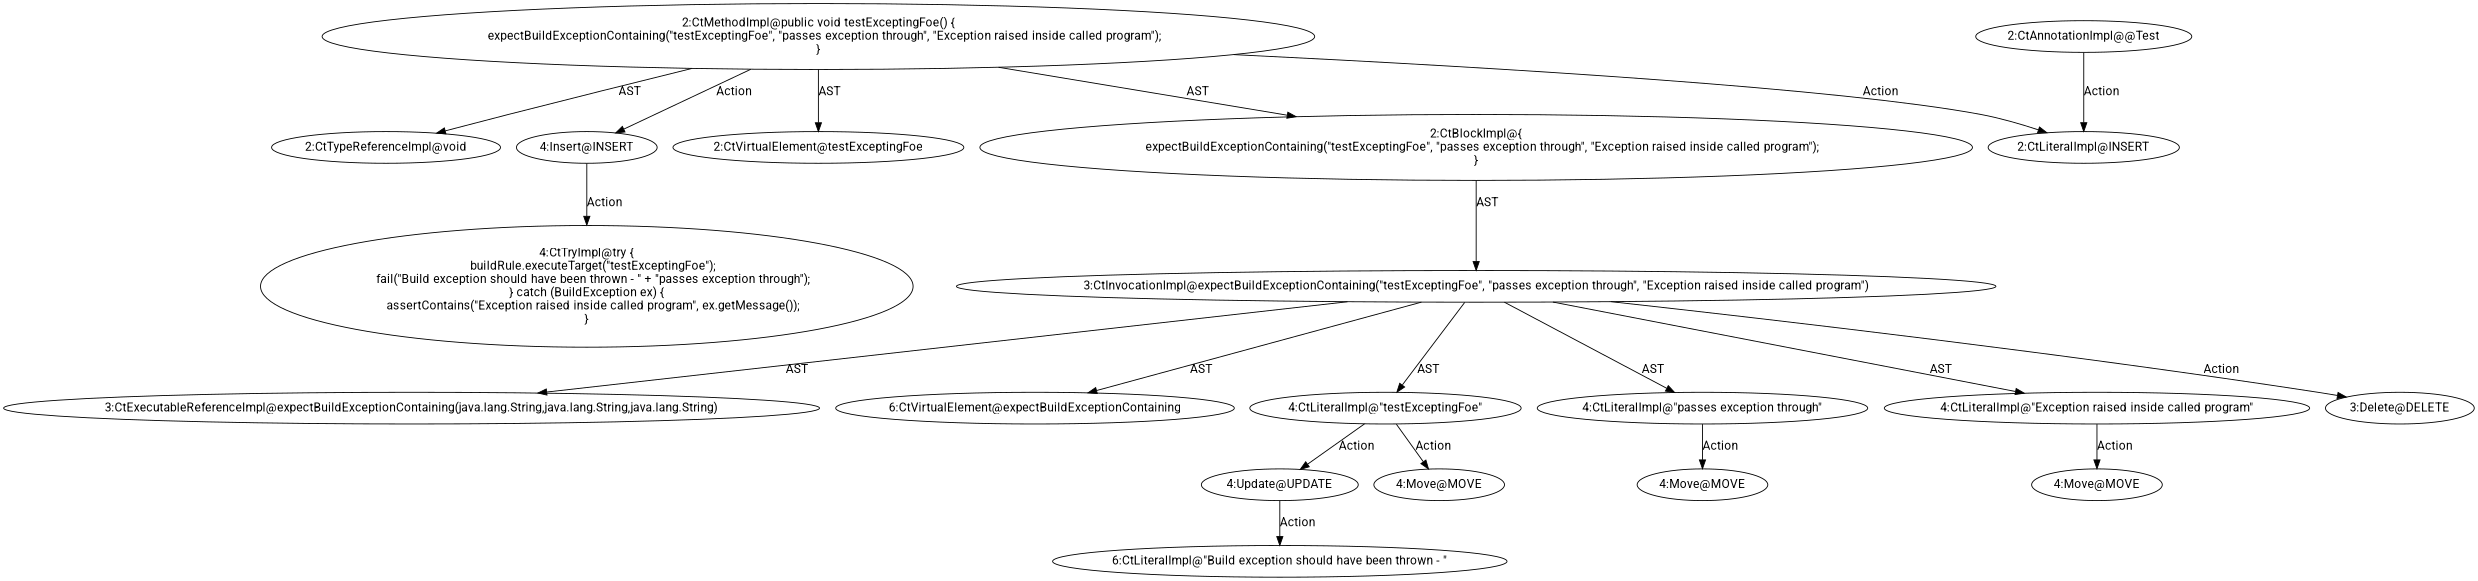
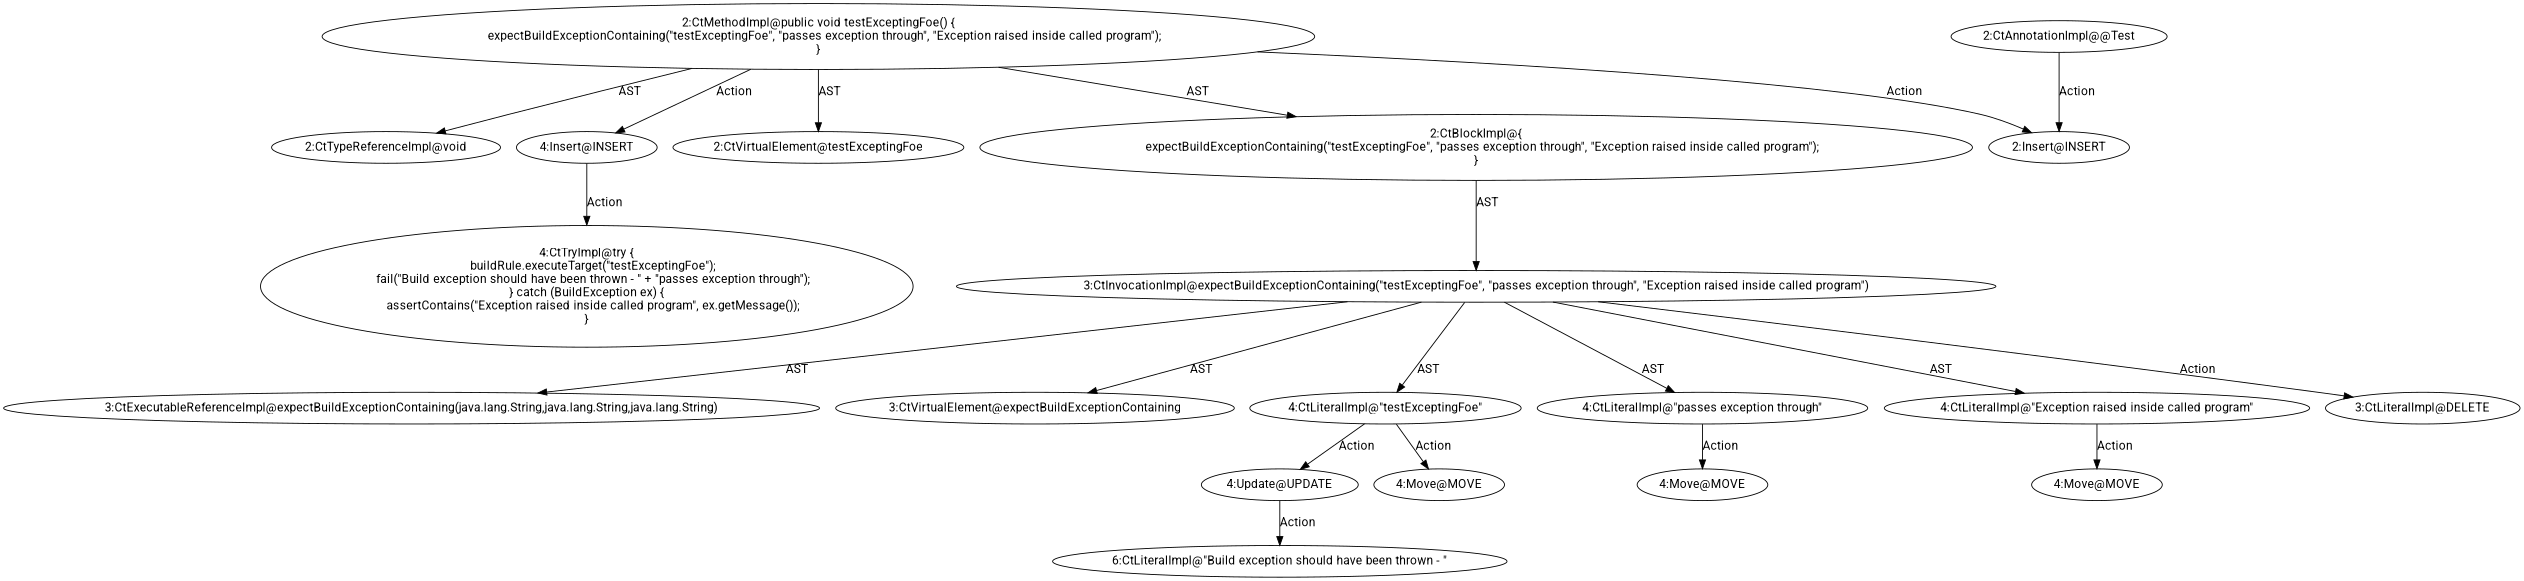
(2084, 147) -> (2059, 147)
(1035, 408) -> (1035, 408)
(2400, 408) -> (2423, 408)
